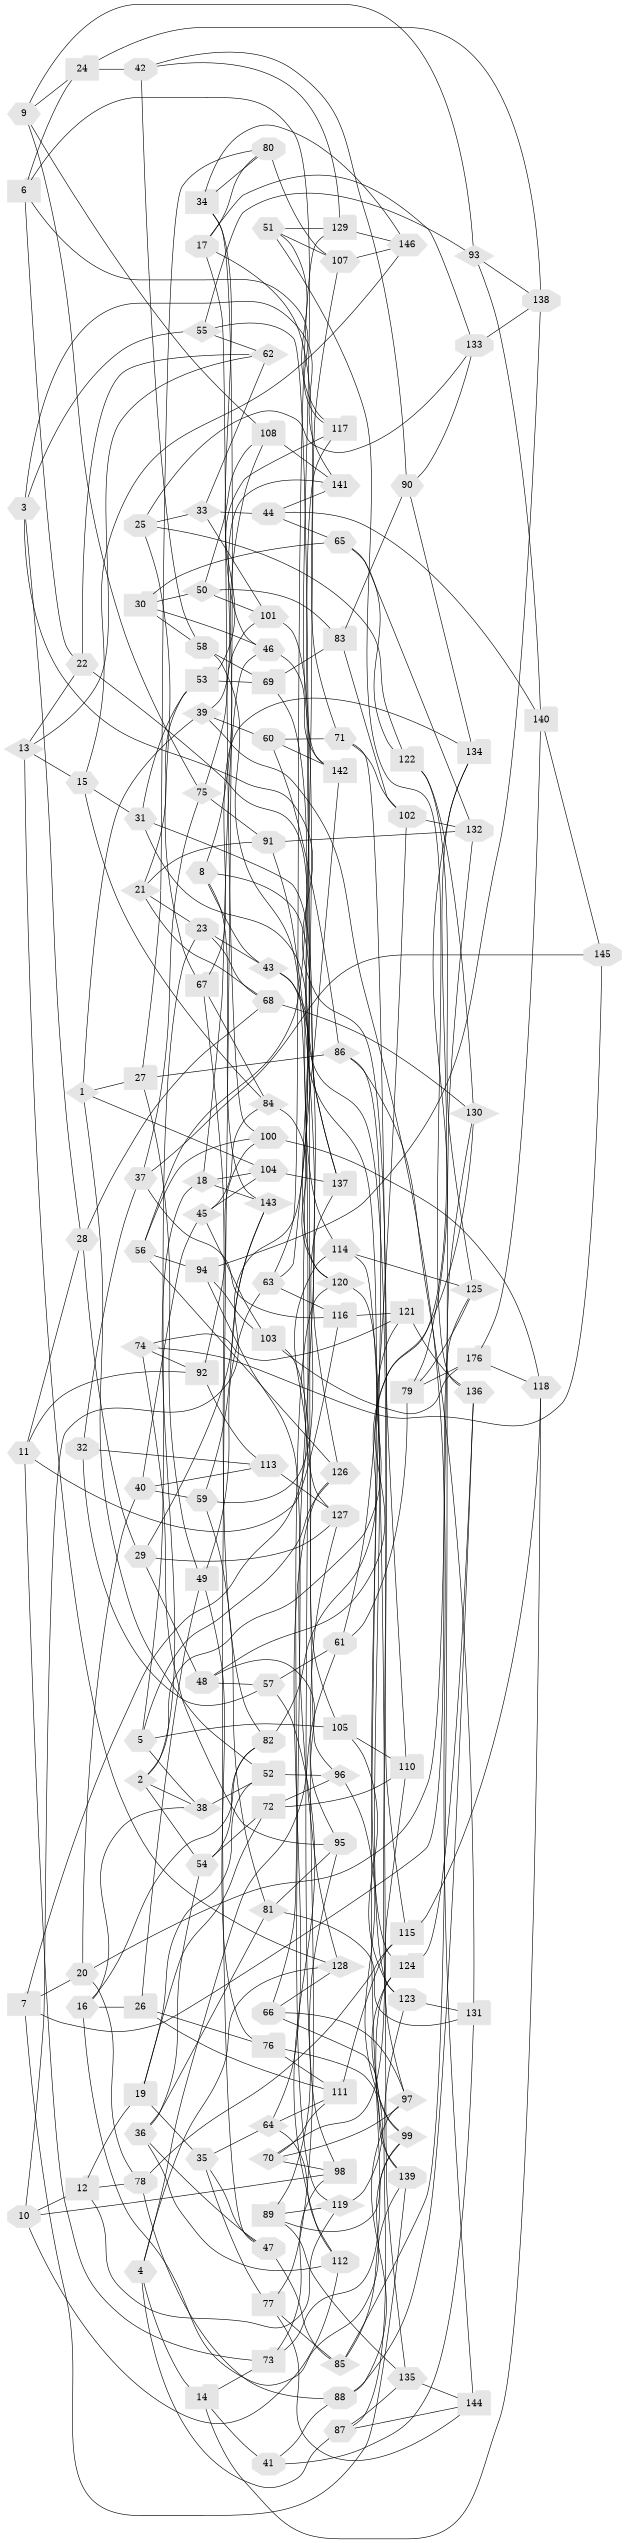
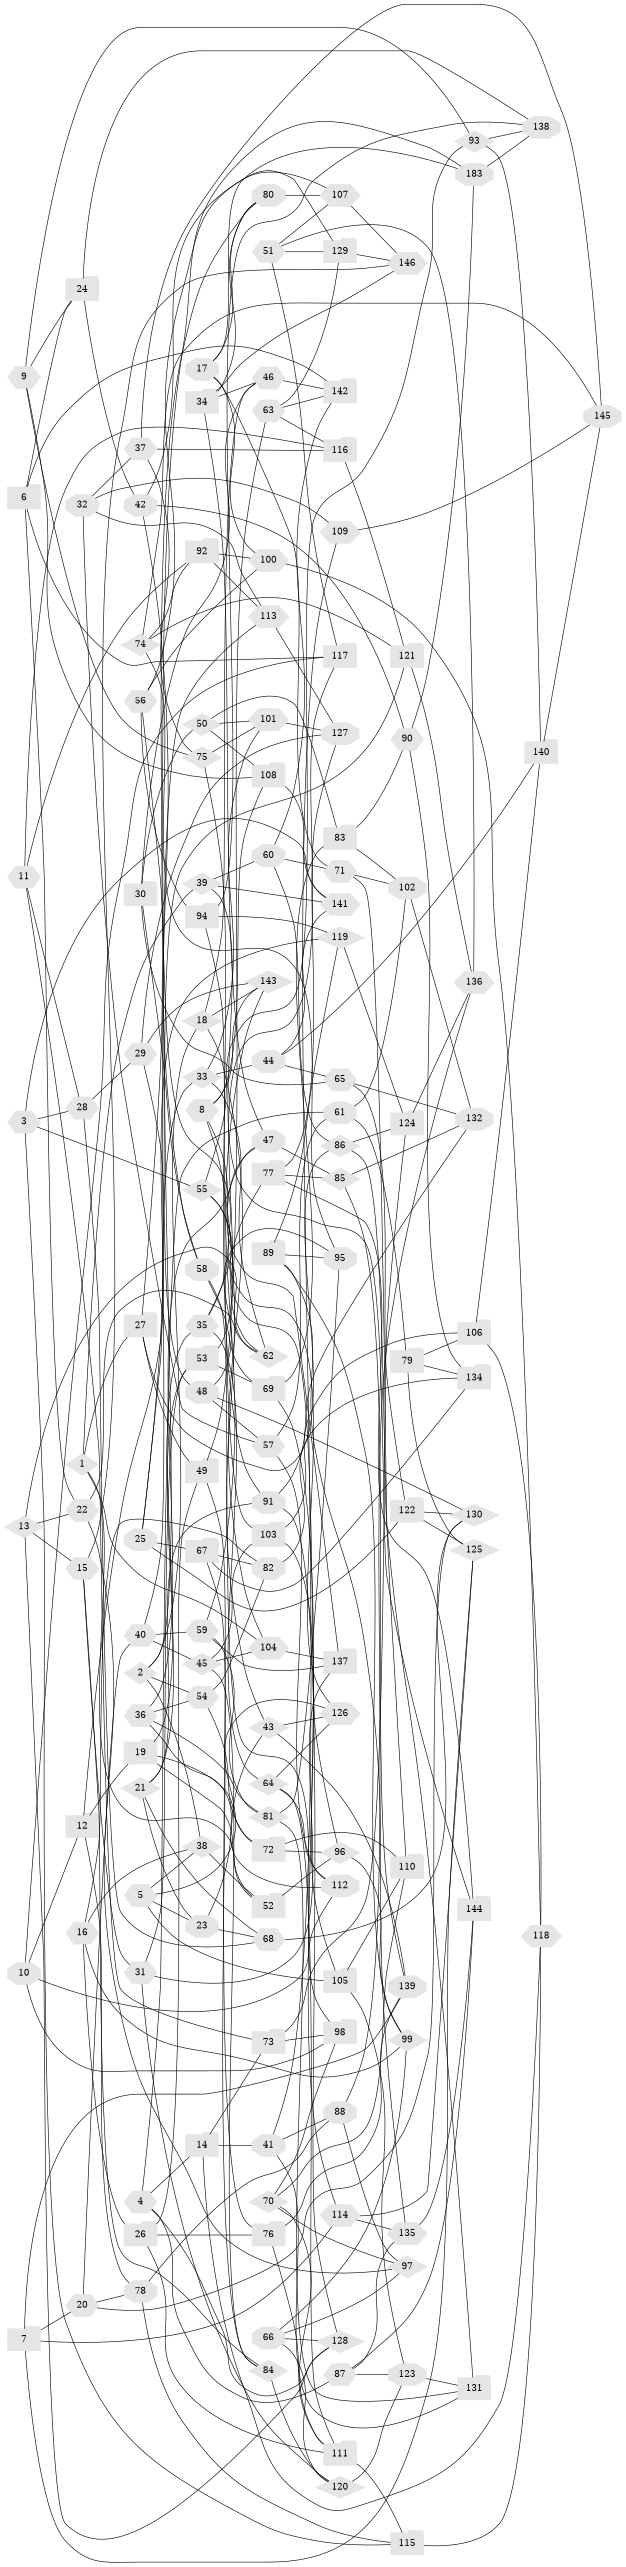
(474, 345) -> (474, 175)
none -> (340, 532)
(474, 1359) -> (474, 1333)
